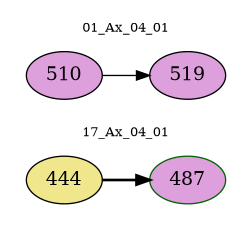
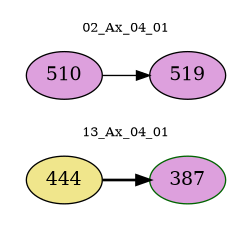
(126, 28) -> (126, 28)
(126, 133) -> (126, 133)
(188, 180) -> (188, 180)
